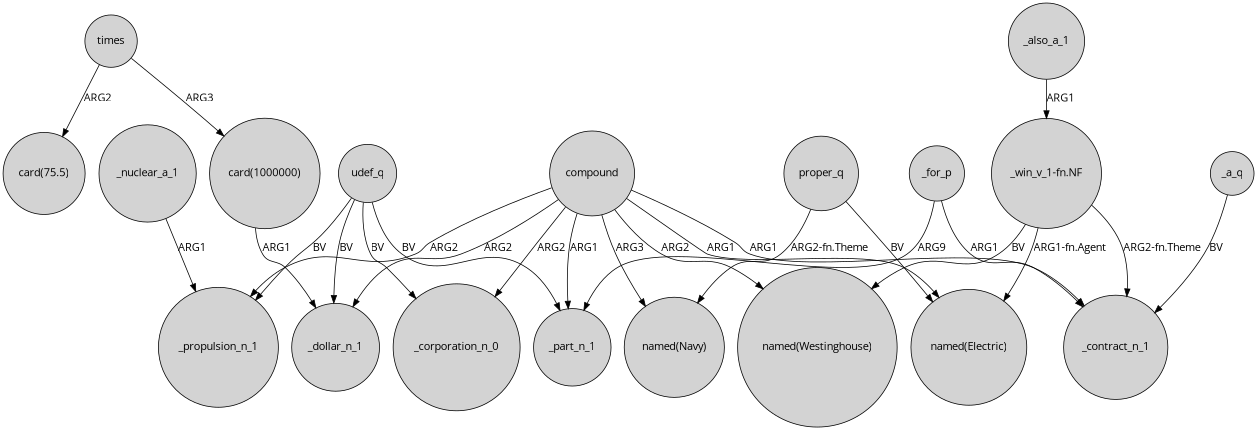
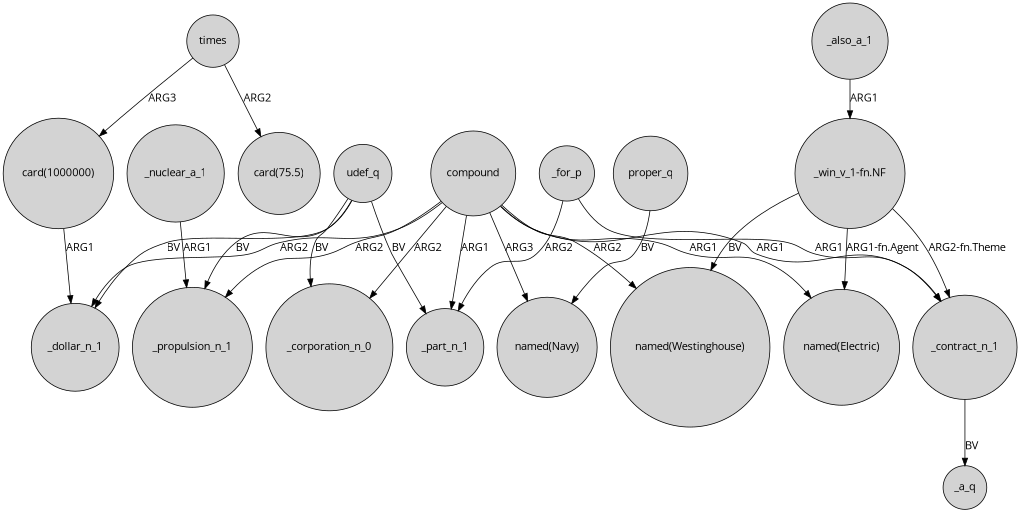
(830, 248) -> (648, 248)
(887, 248) -> none
(932, 248) -> (559, 248)
(1202, 256) -> (965, 429)
